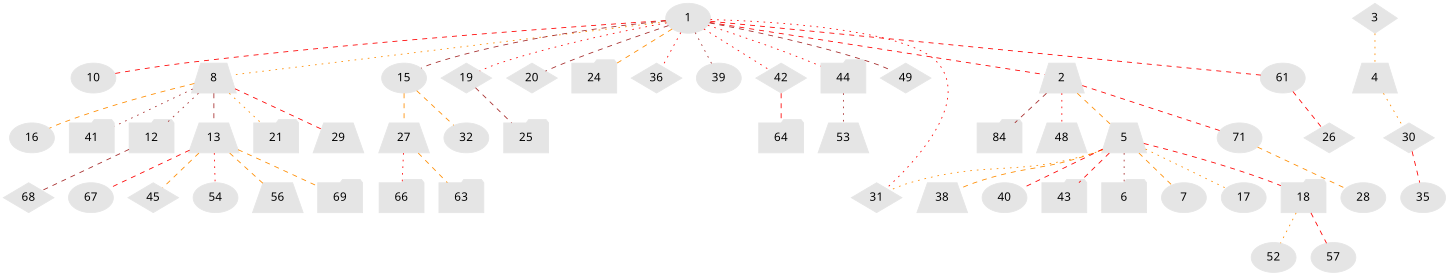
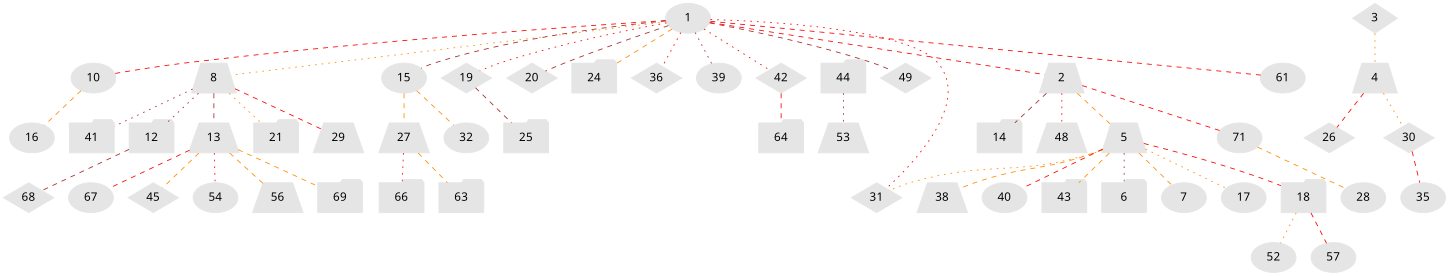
(765, 45) -> none
(121, 103) -> (63, 108)
(1307, 109) -> (1350, 110)
(1000, 138) -> (1000, 138)
(1094, 168) -> (1094, 168)
